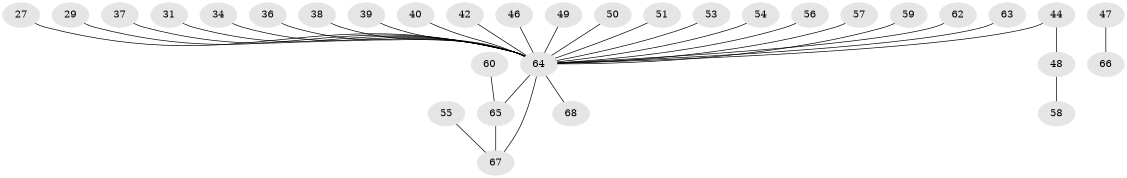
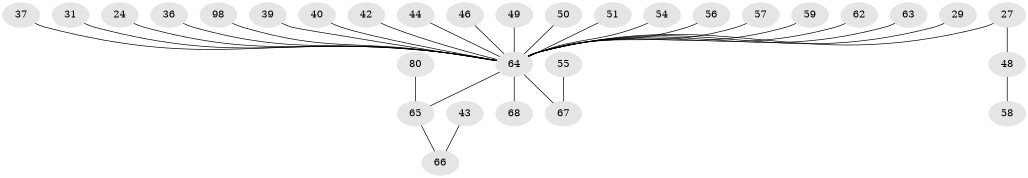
(218, 15) -> (120, 15)
(317, 15) -> (218, 15)
(711, 15) -> none
(1106, 15) -> (465, 114)
(1057, 40) -> (1007, 40)
(490, 64) -> (416, 64)
(496, 138) -> (428, 138)
